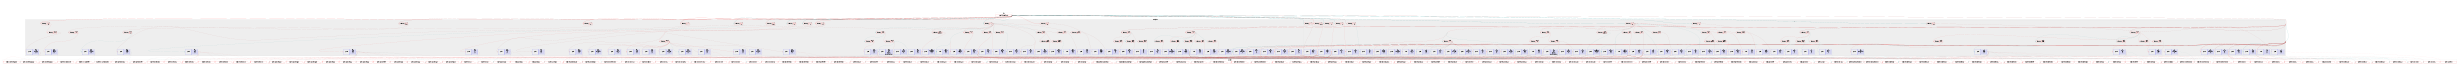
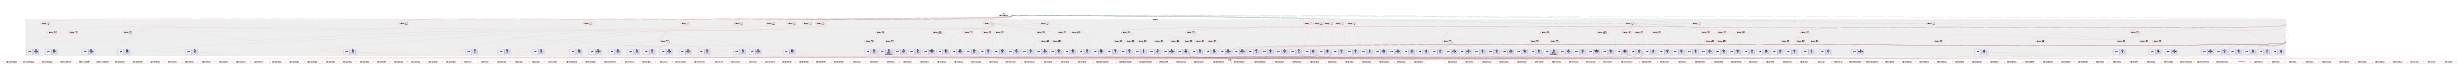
(1436, 62) -> none
(2242, 62) -> (2242, 62)
